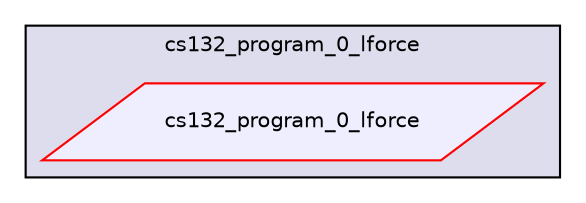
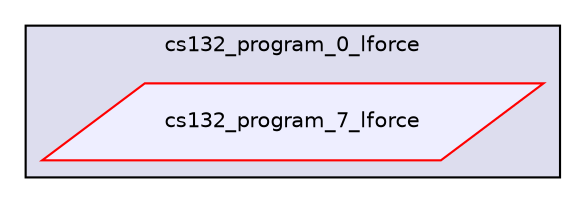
(293, 122) -> (293, 122)
